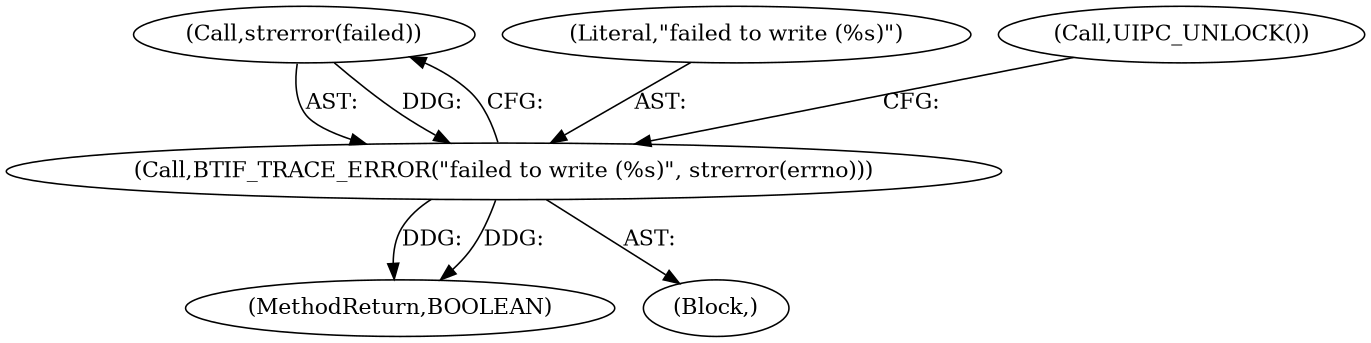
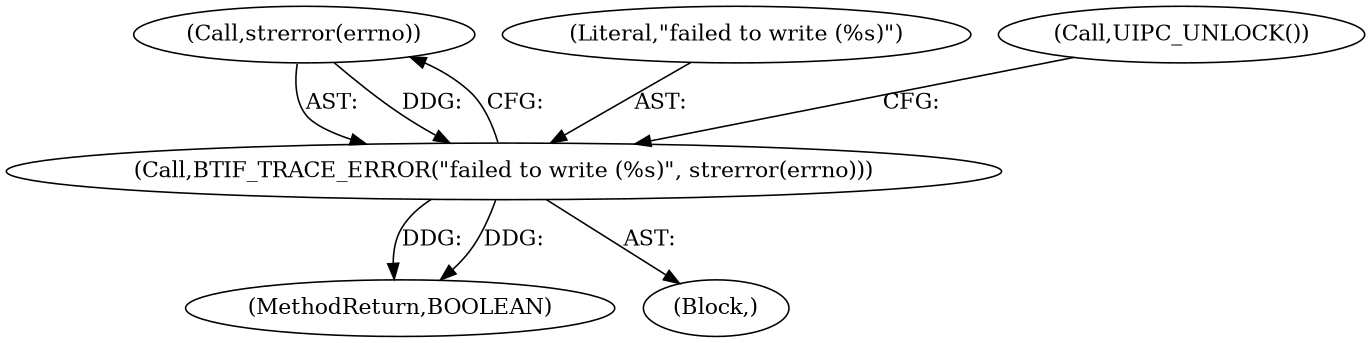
(304, 35) -> (304, 35)
